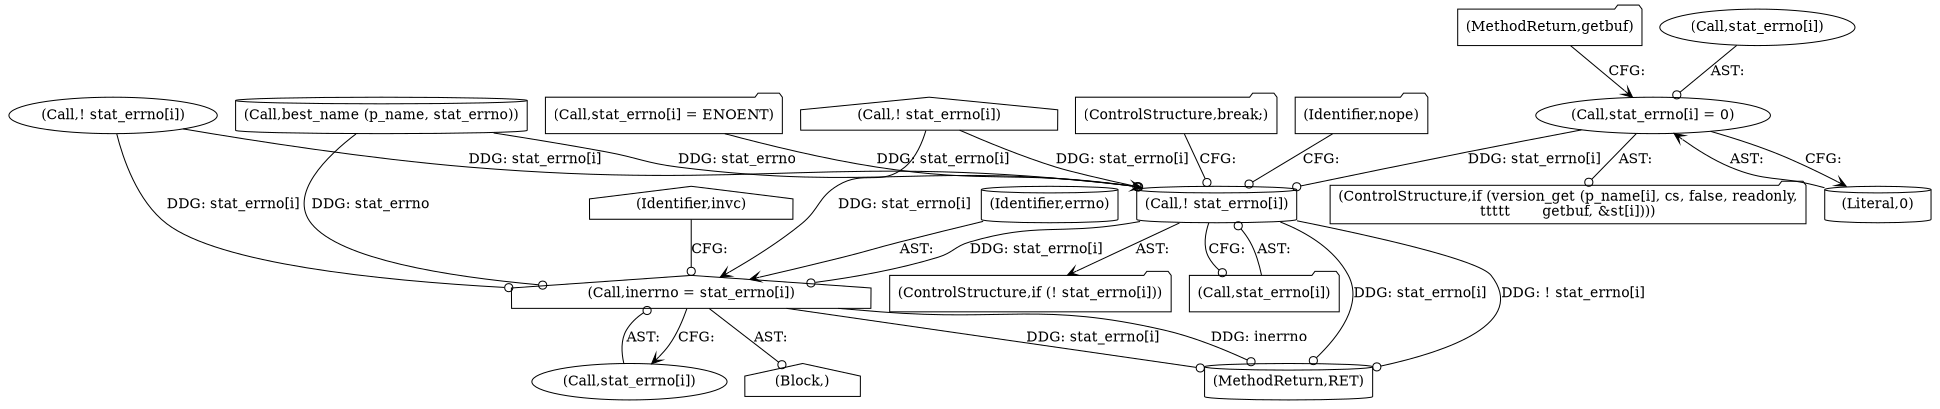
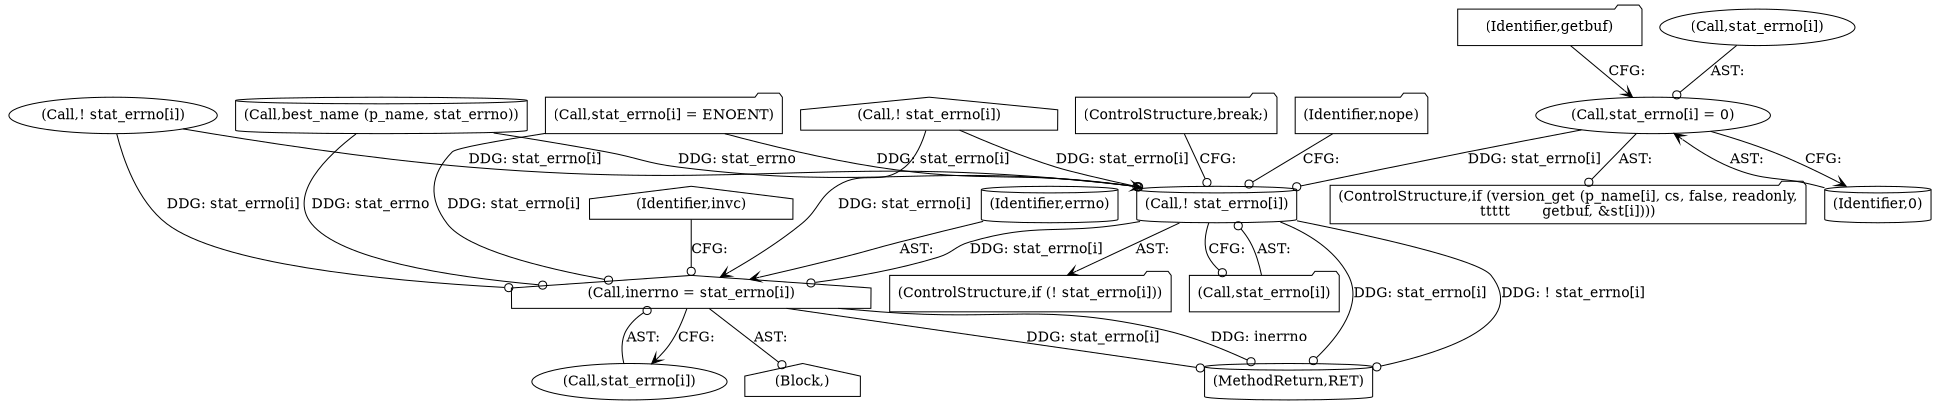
(1550, 27) -> (1550, 27)
(1878, 205) -> (1878, 205)
none -> (445, 221)
